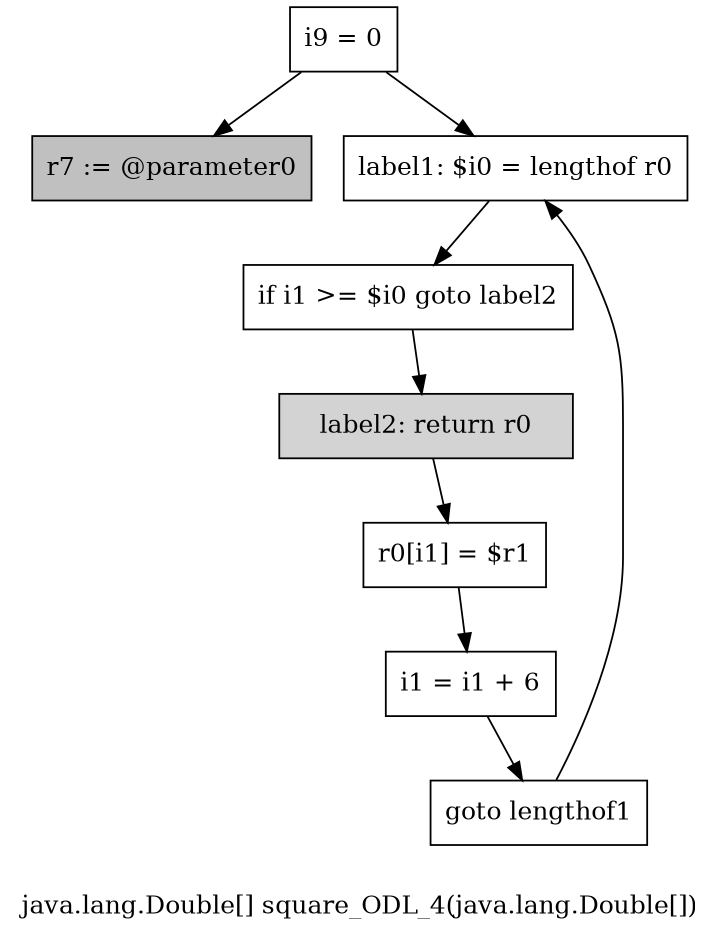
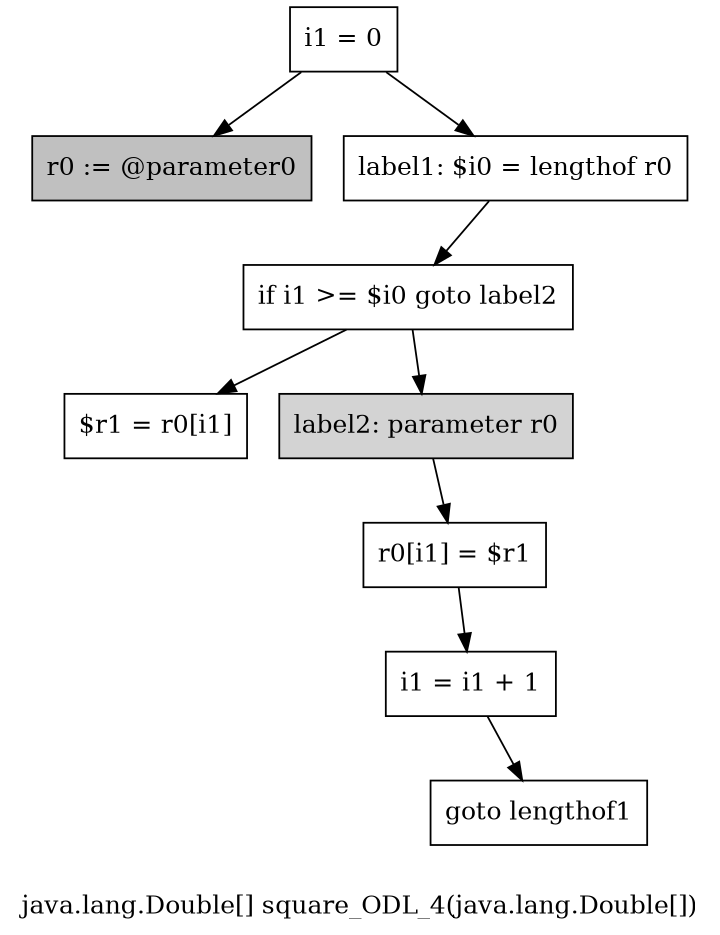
(344, 39) -> (344, 39)
(172, 168) -> (172, 168)
none -> (156, 426)
(426, 426) -> (426, 426)
(623, 496) -> none
(471, 684) -> (471, 684)
